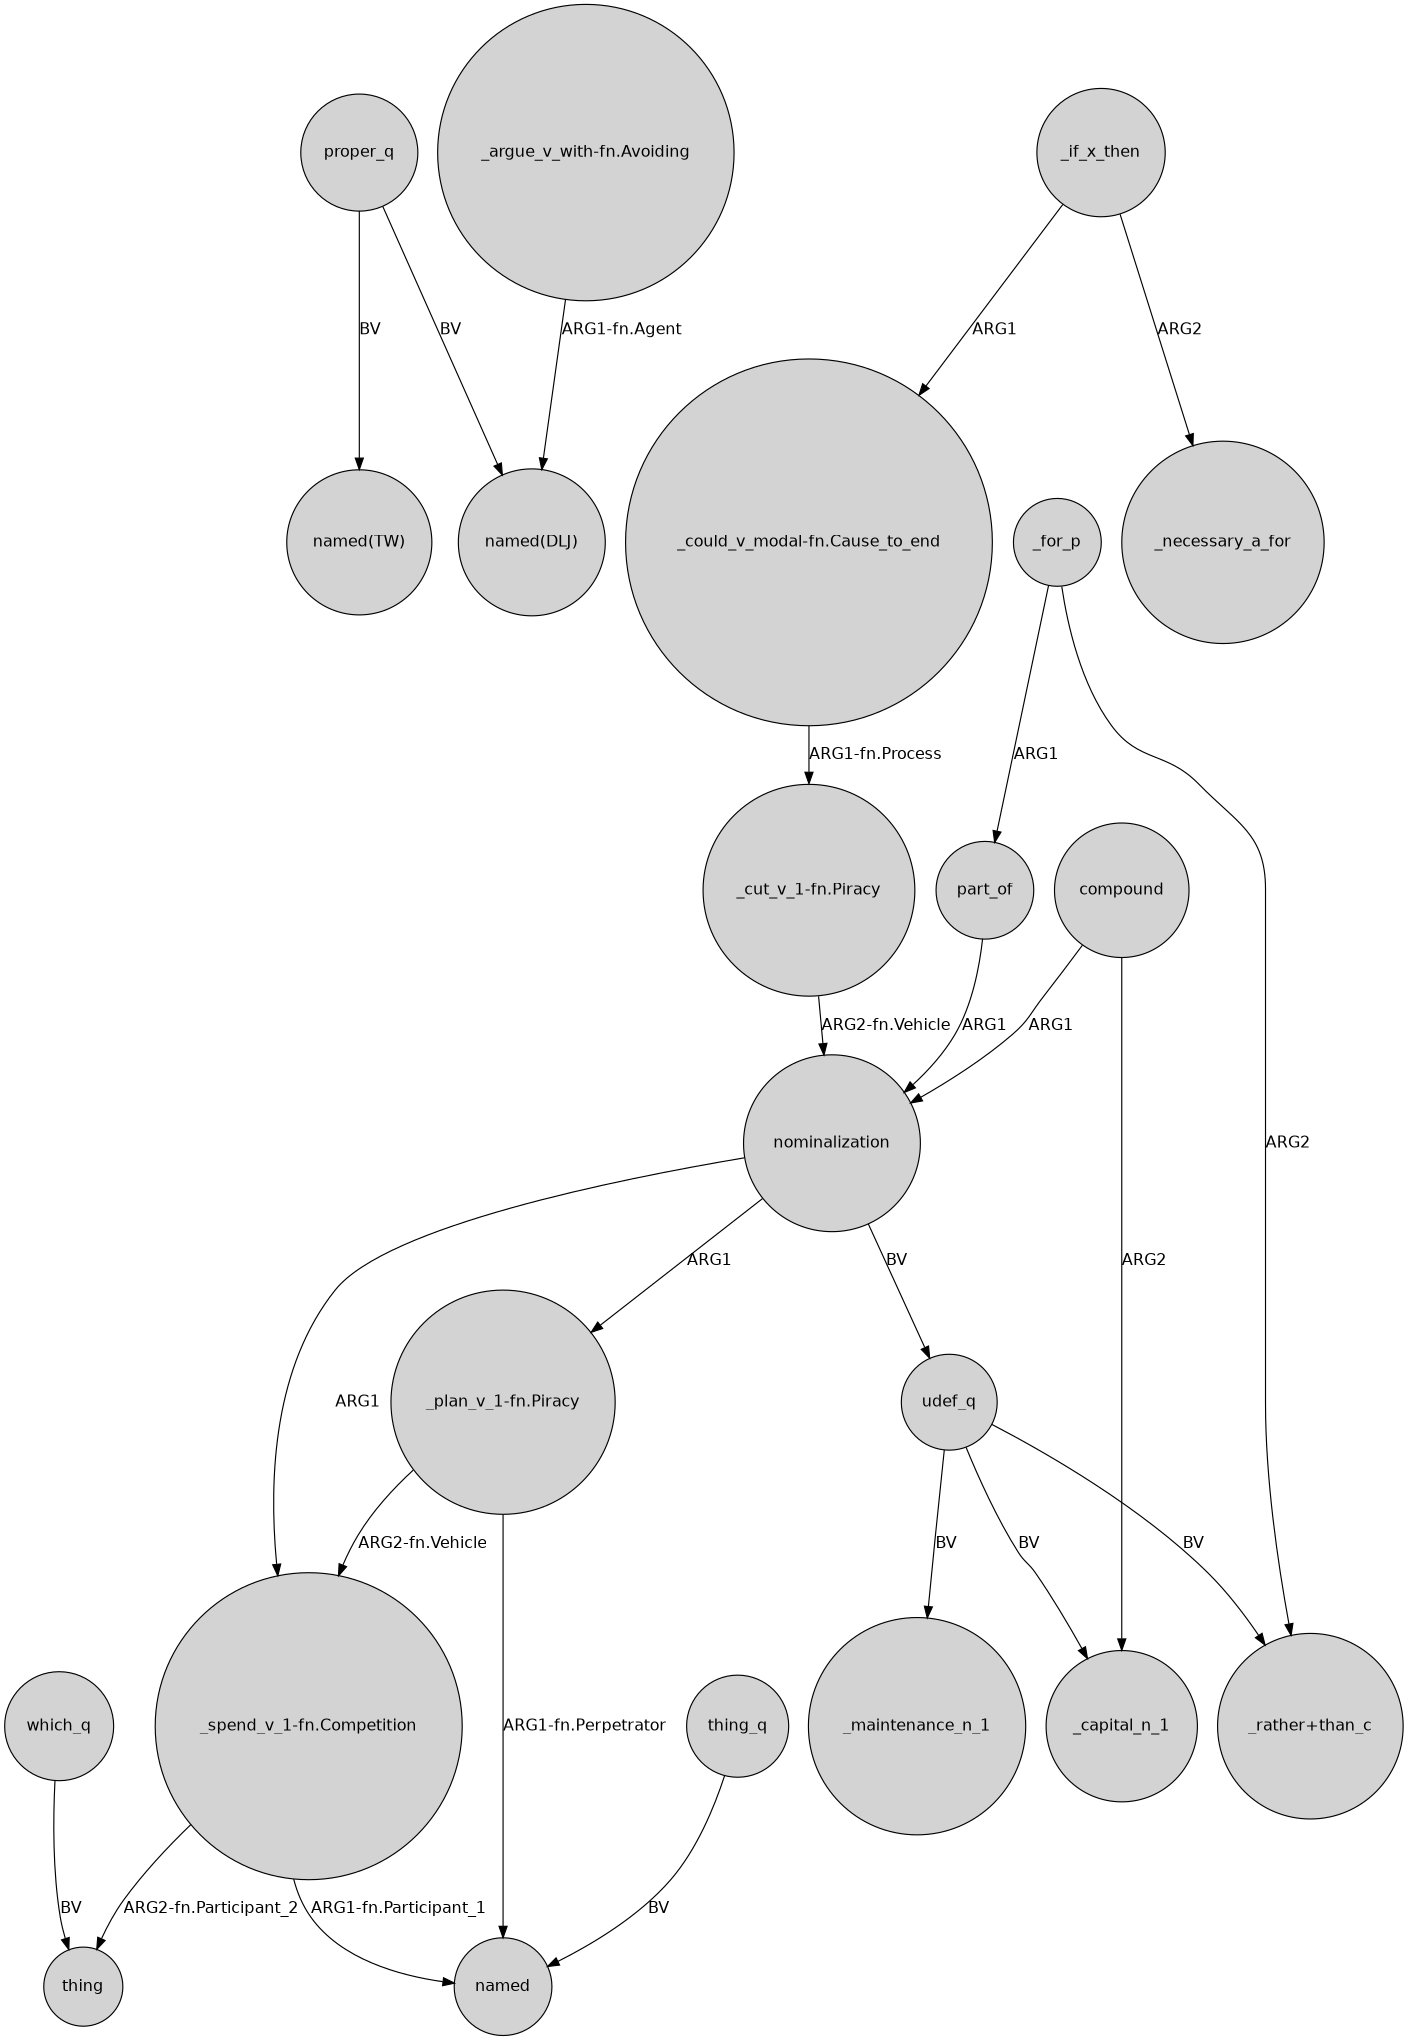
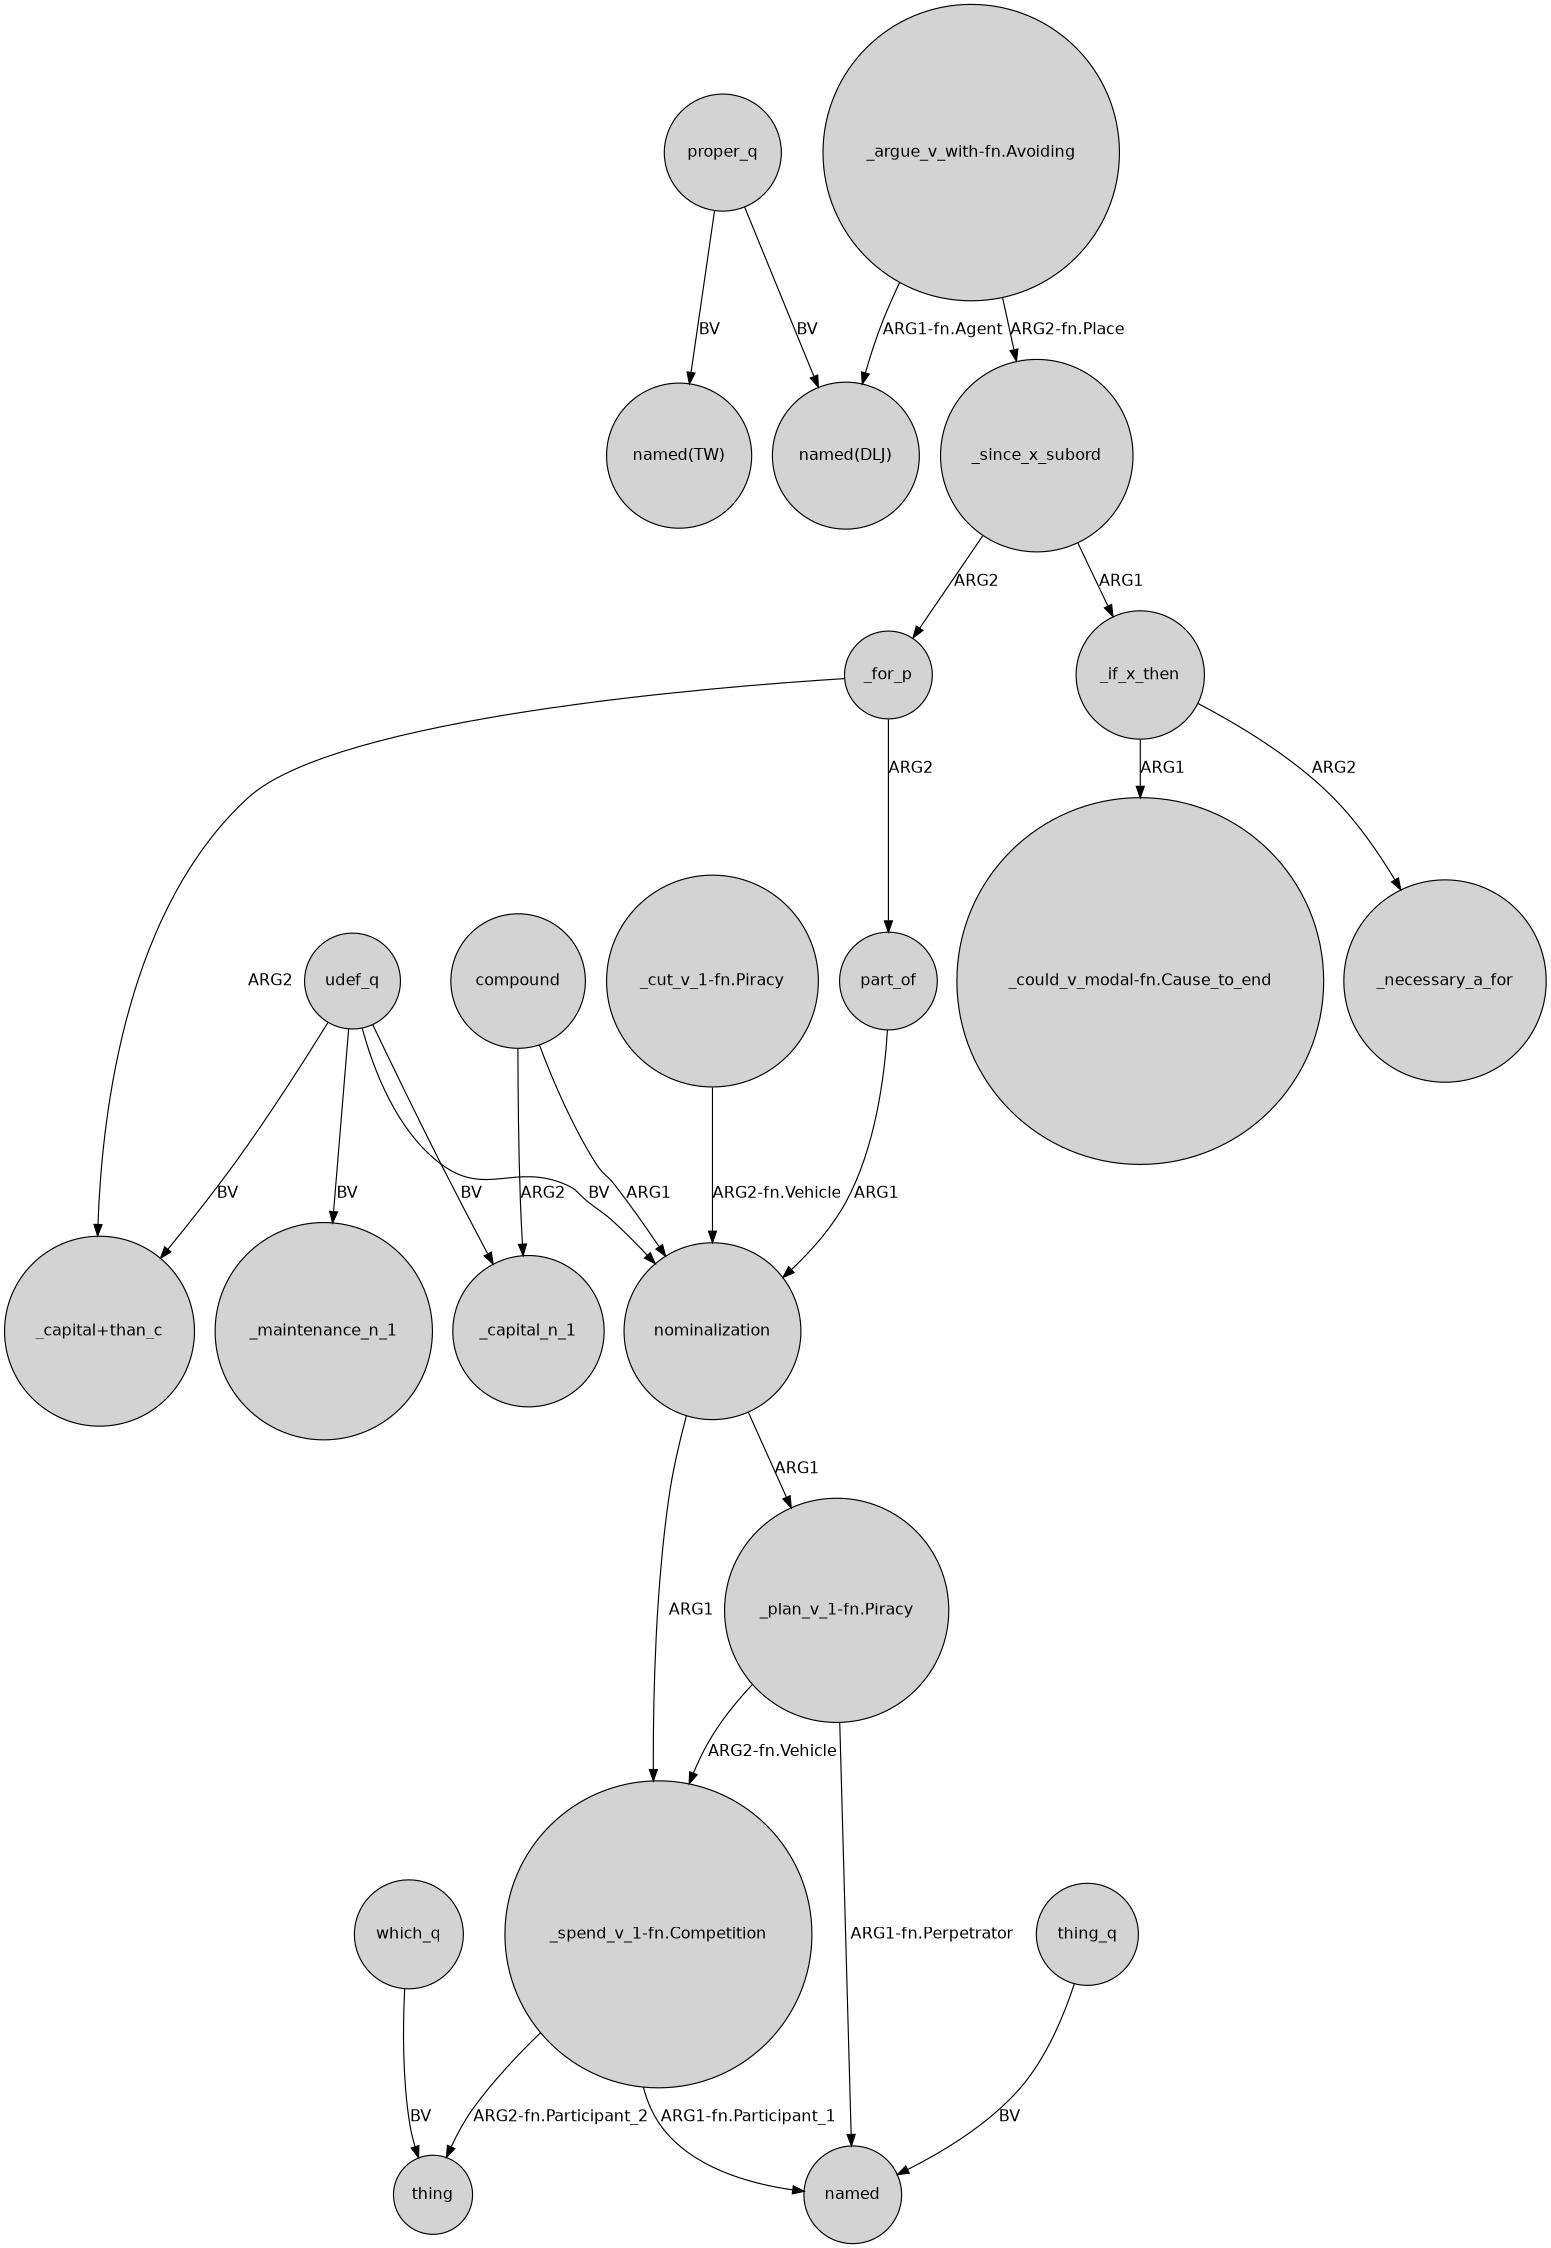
none -> (1037, 456)
(809, 749) -> none
(1037, 755) -> (911, 769)
(897, 1286) -> (476, 1179)
(1310, 1726) -> (100, 1331)
